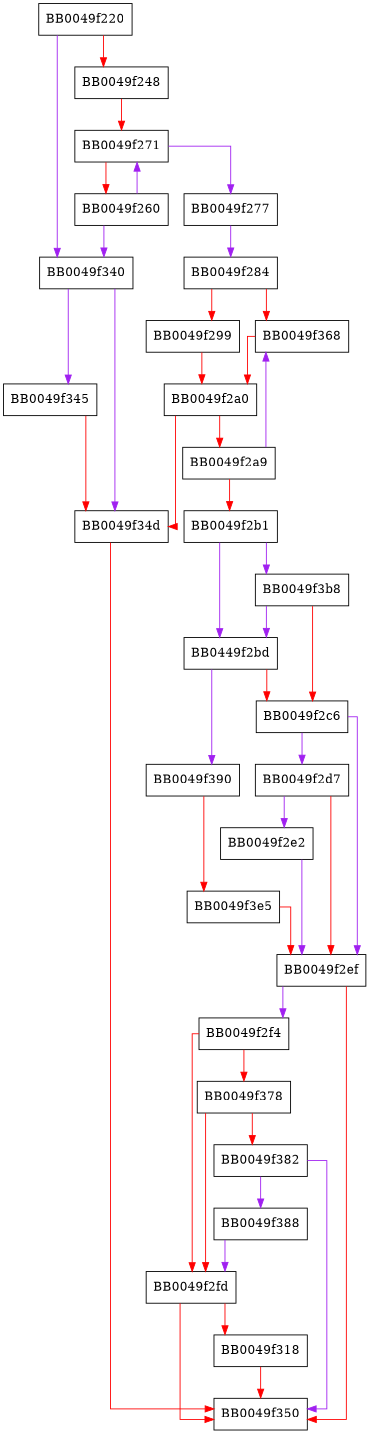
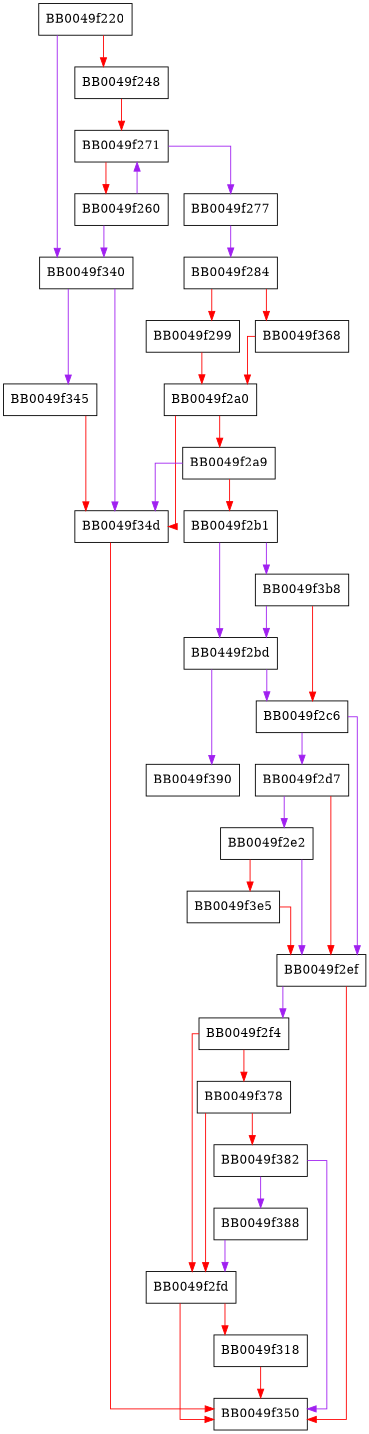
(266, 404) -> (155, 469)
(267, 681) -> (267, 681)
(204, 839) -> (250, 871)
